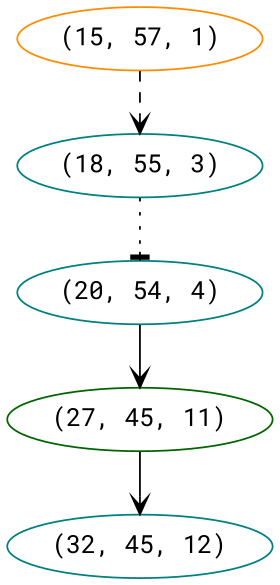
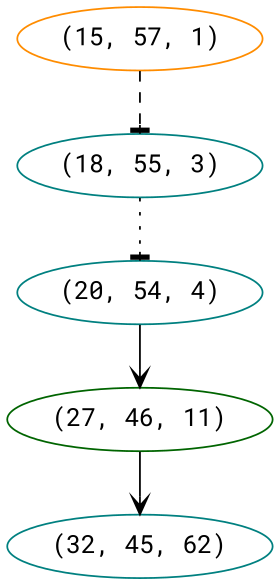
(140, 94) -> (140, 98)
(140, 419) -> (140, 419)
(140, 546) -> (140, 546)
